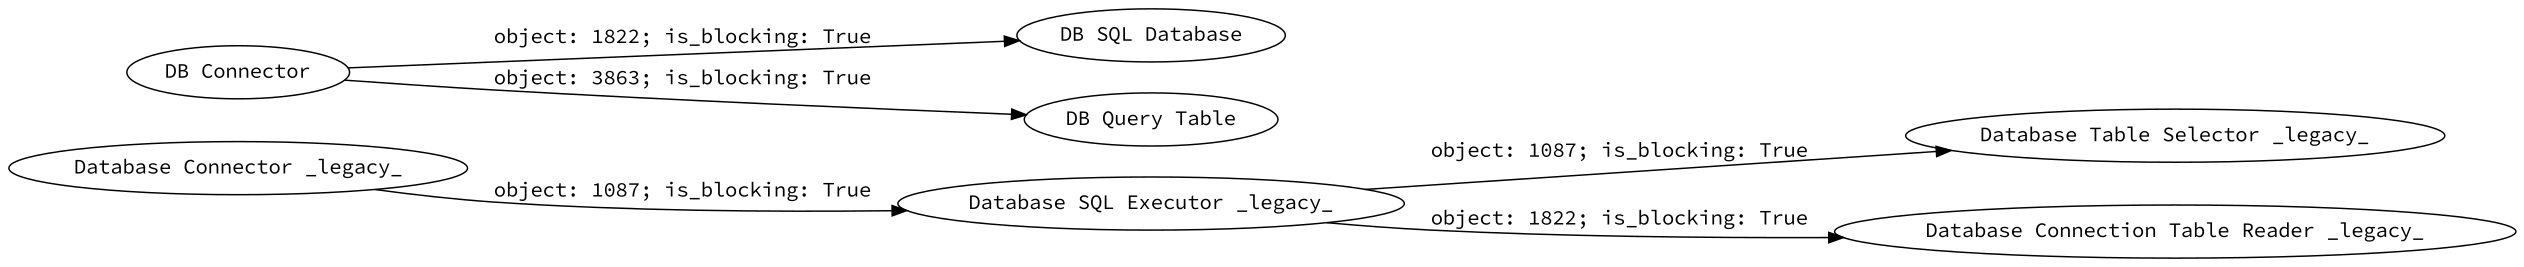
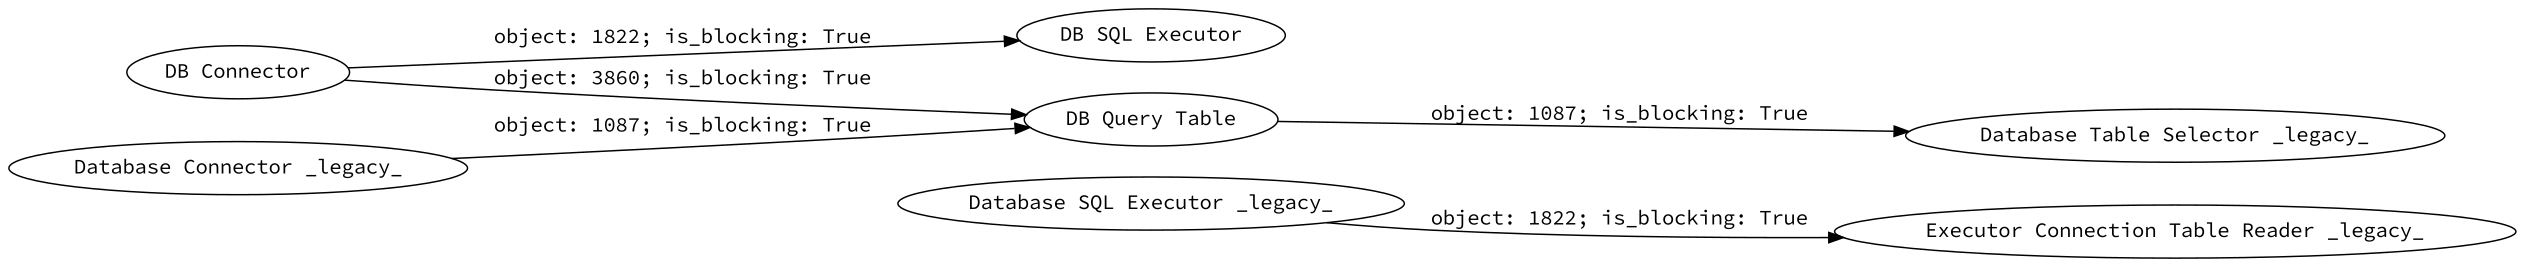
(1151, 35) -> (1151, 35)
(683, 79) -> (683, 79)
(1651, 170) -> (1586, 126)
(633, 209) -> (733, 145)
(2175, 232) -> (2175, 232)
